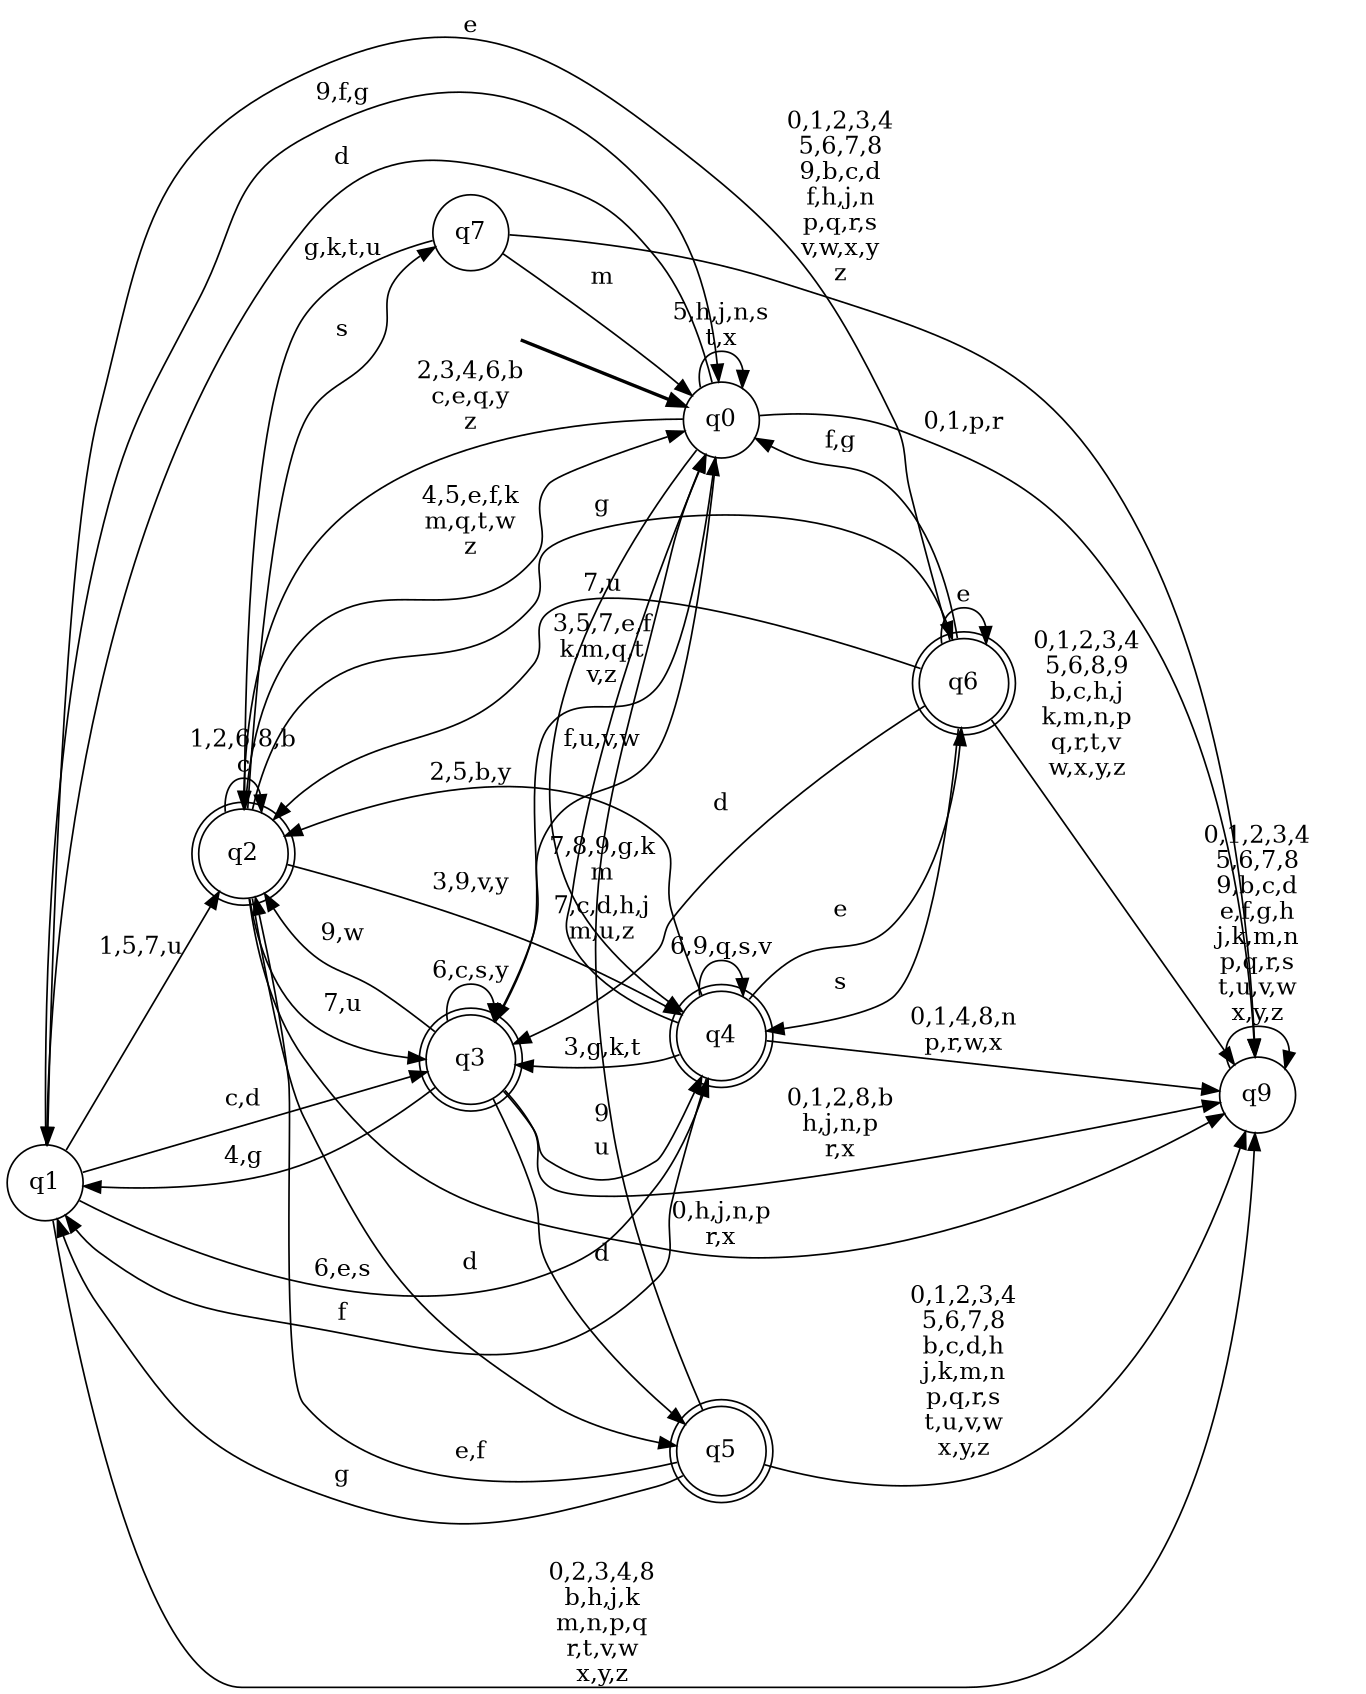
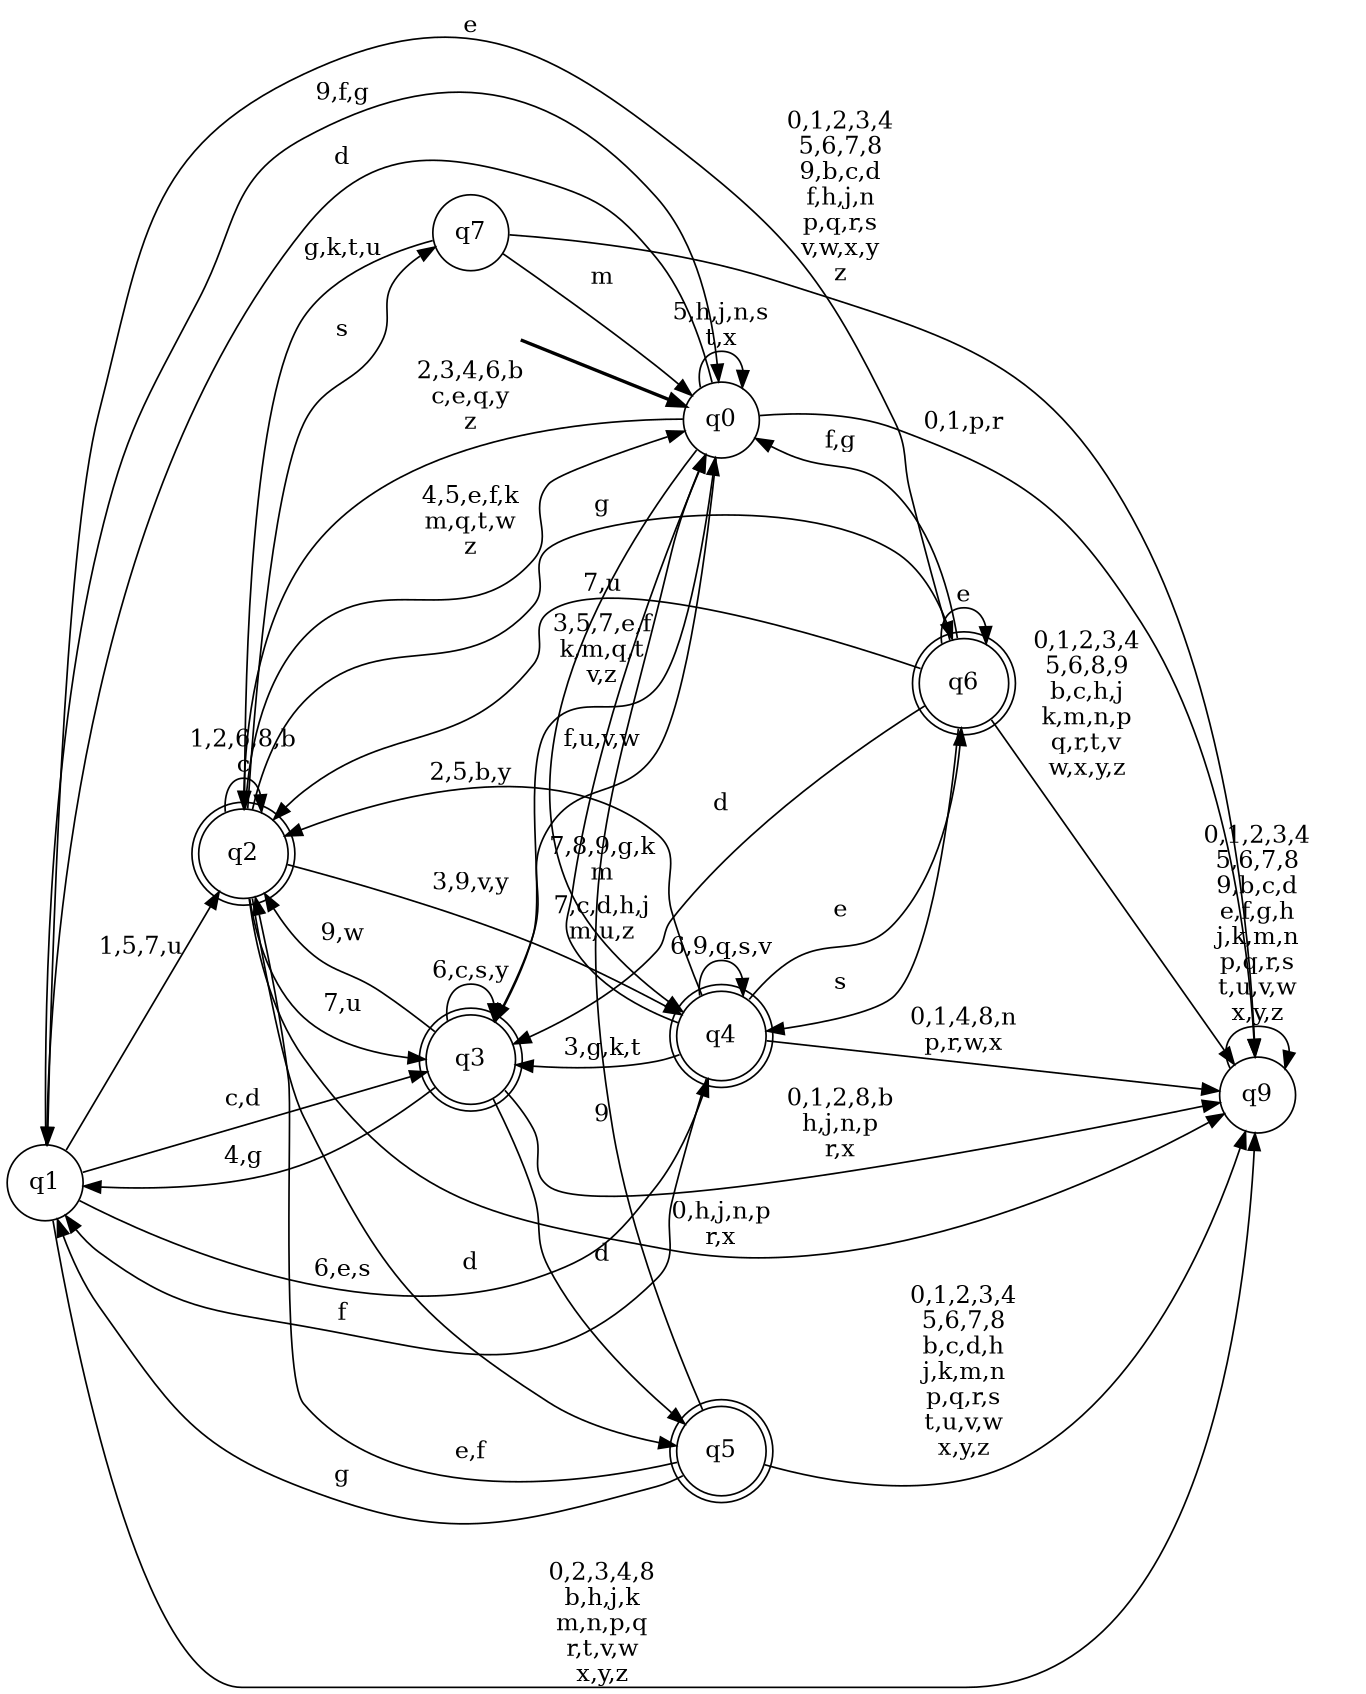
(600, 1180) -> none
